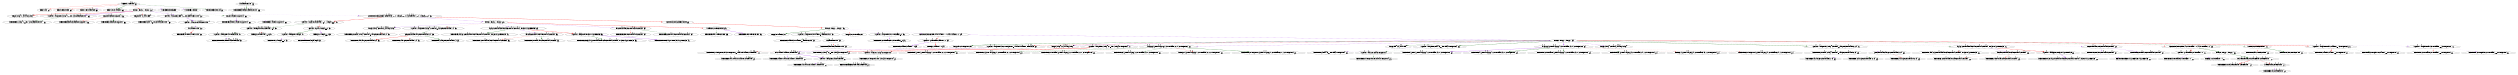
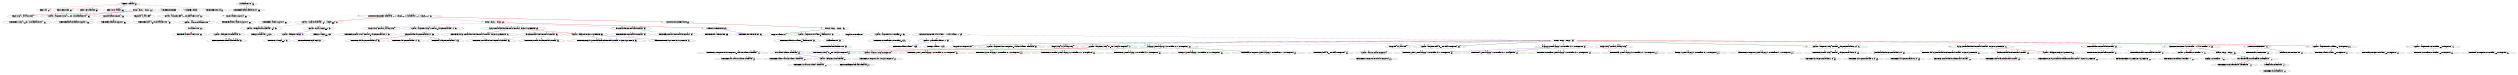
(306, 31) -> (306, 31)
